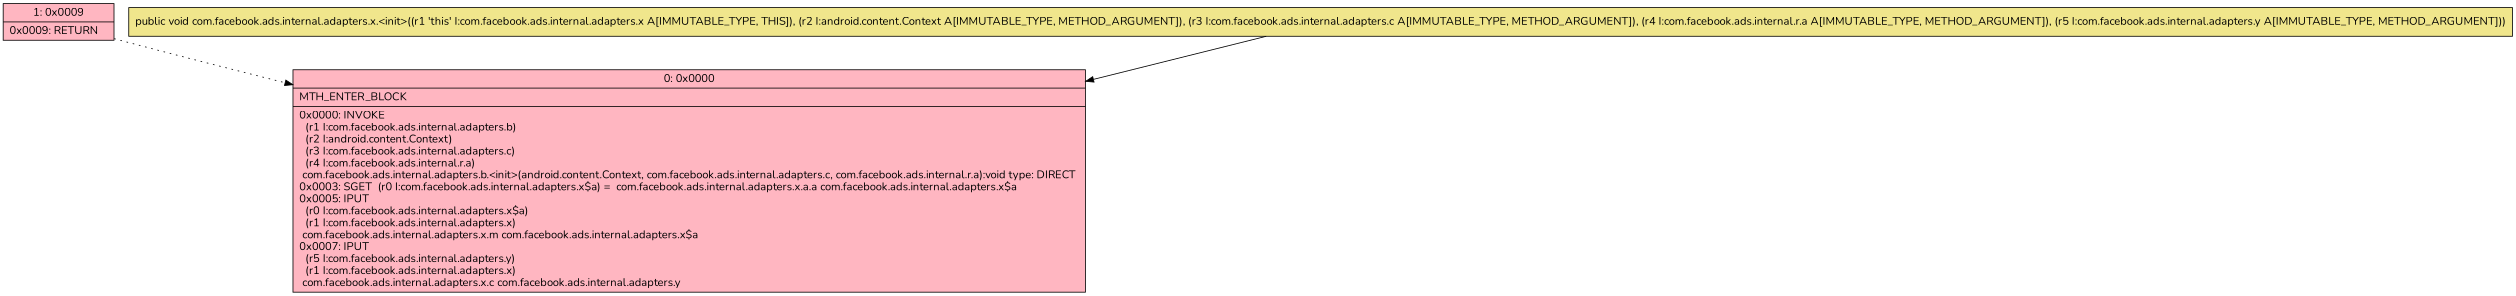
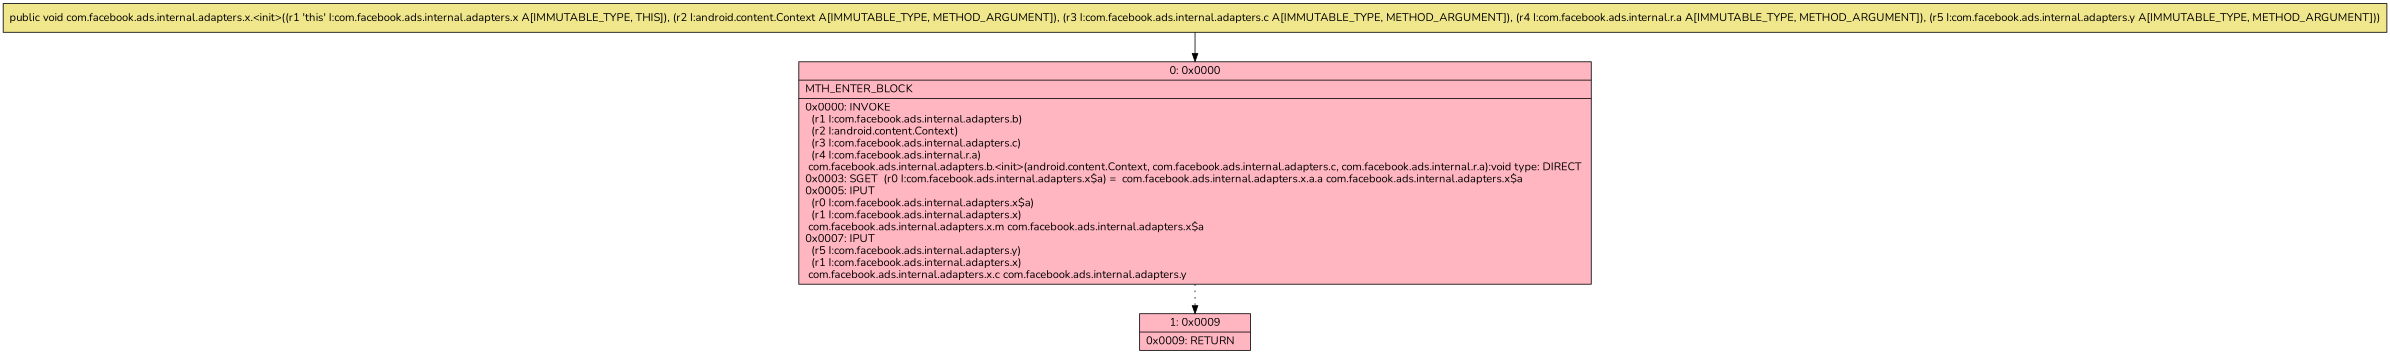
(200, 61) -> (1195, 295)
